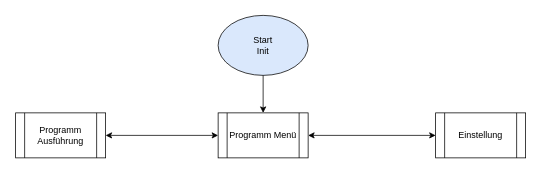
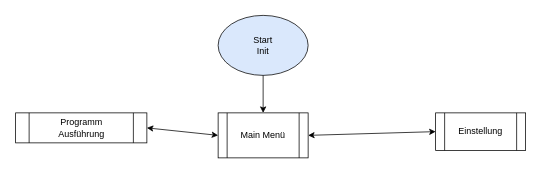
(60, 135) -> (81, 128)
(263, 135) -> (263, 135)
(480, 135) -> (480, 132)
